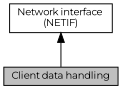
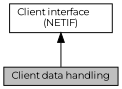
(61, 18) -> (61, 18)
